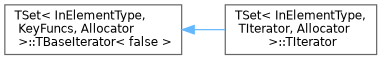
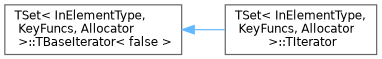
(301, 30) -> (301, 30)
